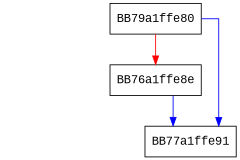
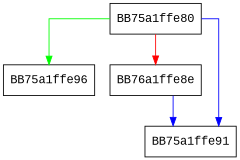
(156, 19) -> (156, 19)
none -> (49, 80)
(191, 142) -> (191, 142)
